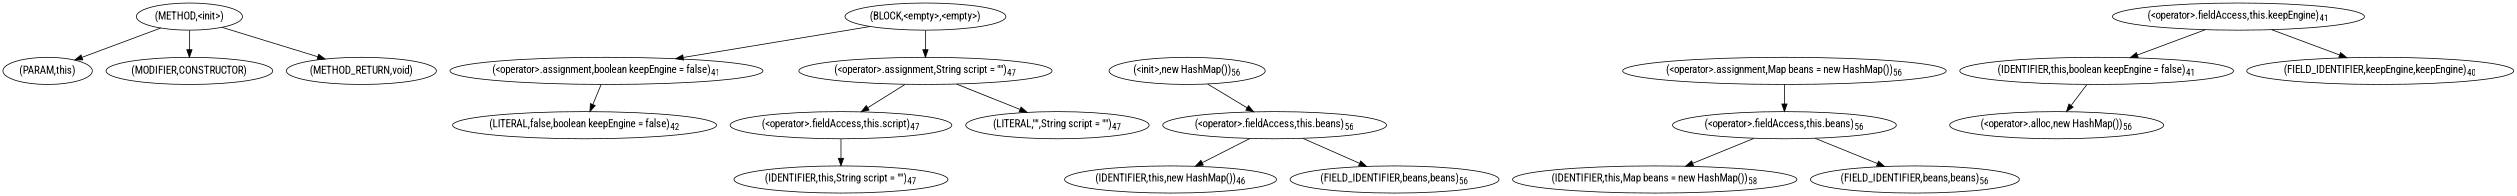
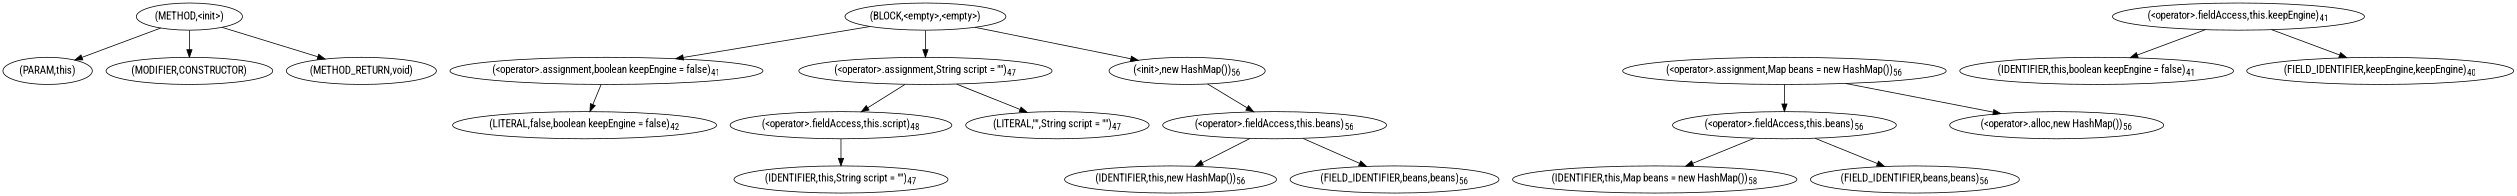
none -> (1053, 43)
(2079, 95) -> (1919, 98)
(915, 124) -> (915, 124)
(1241, 178) -> (1241, 178)
